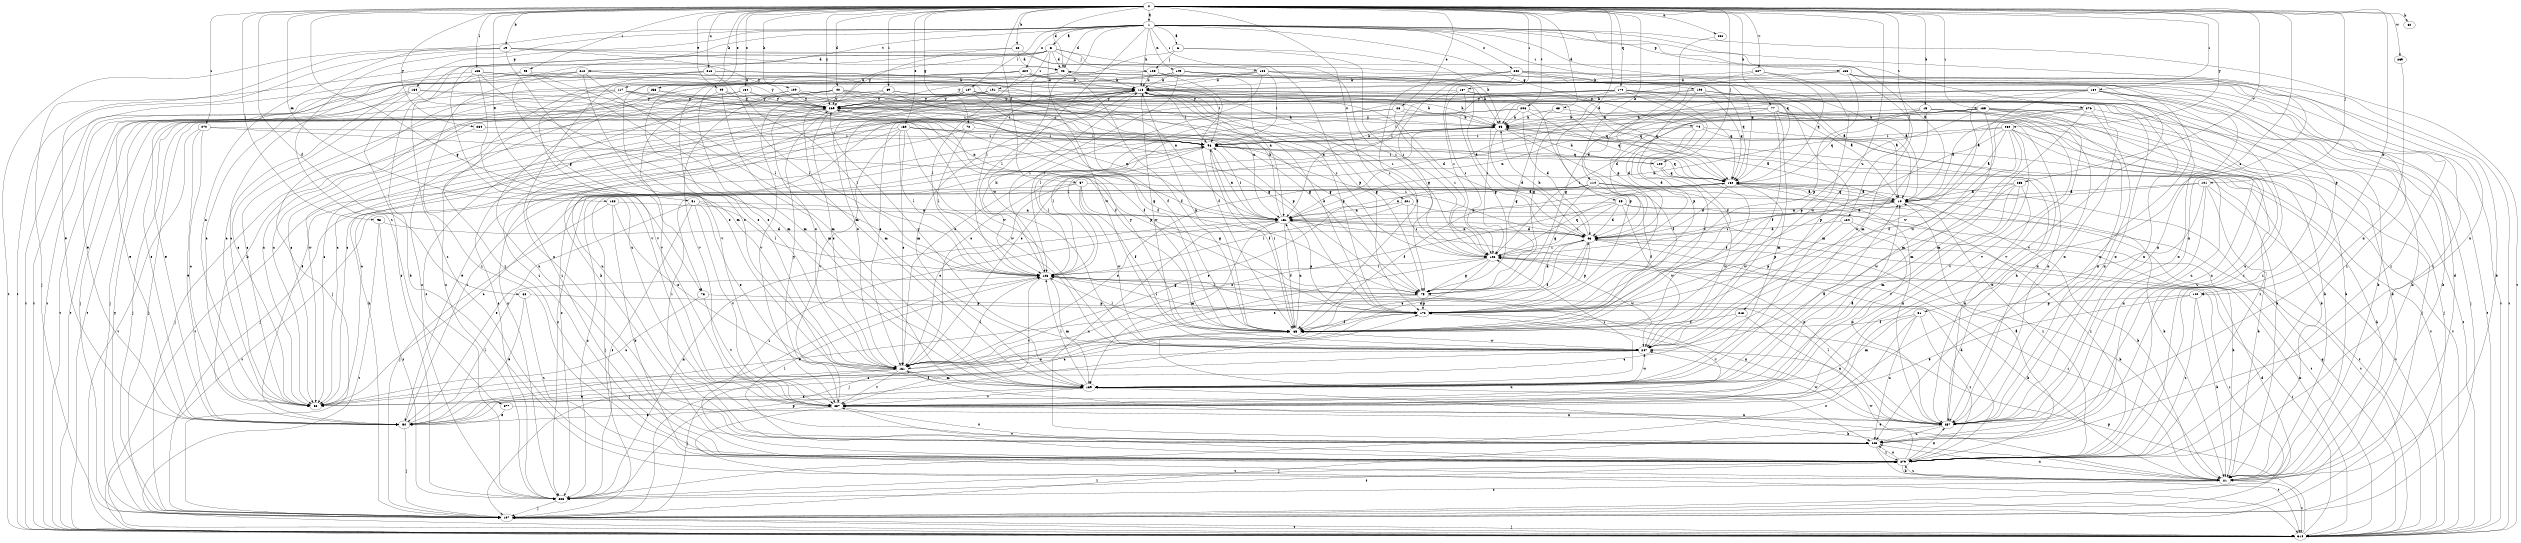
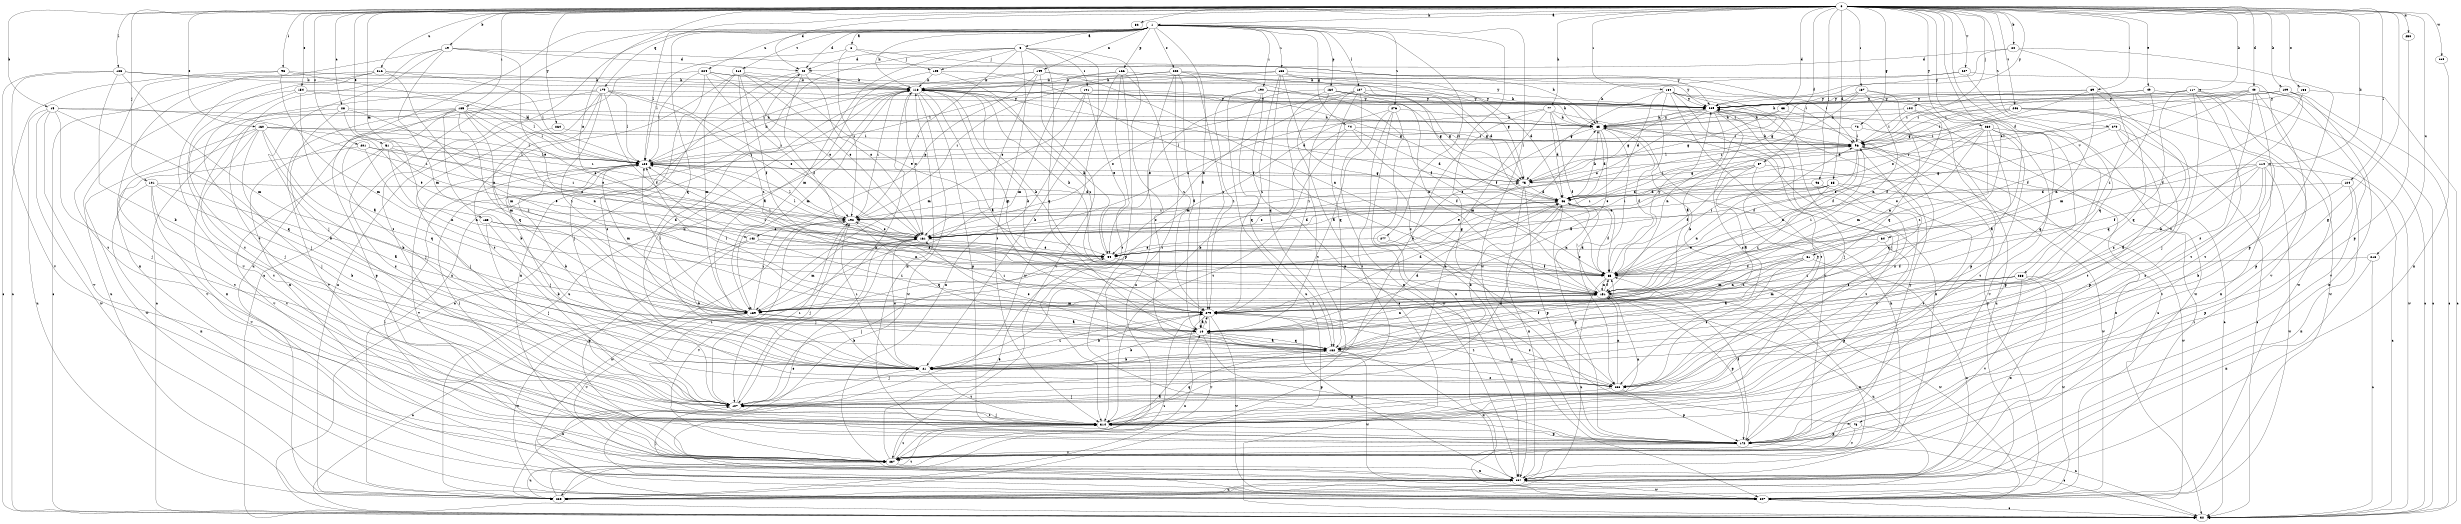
(1422, 158) -> (1884, 126)
(702, 258) -> (1698, 341)
